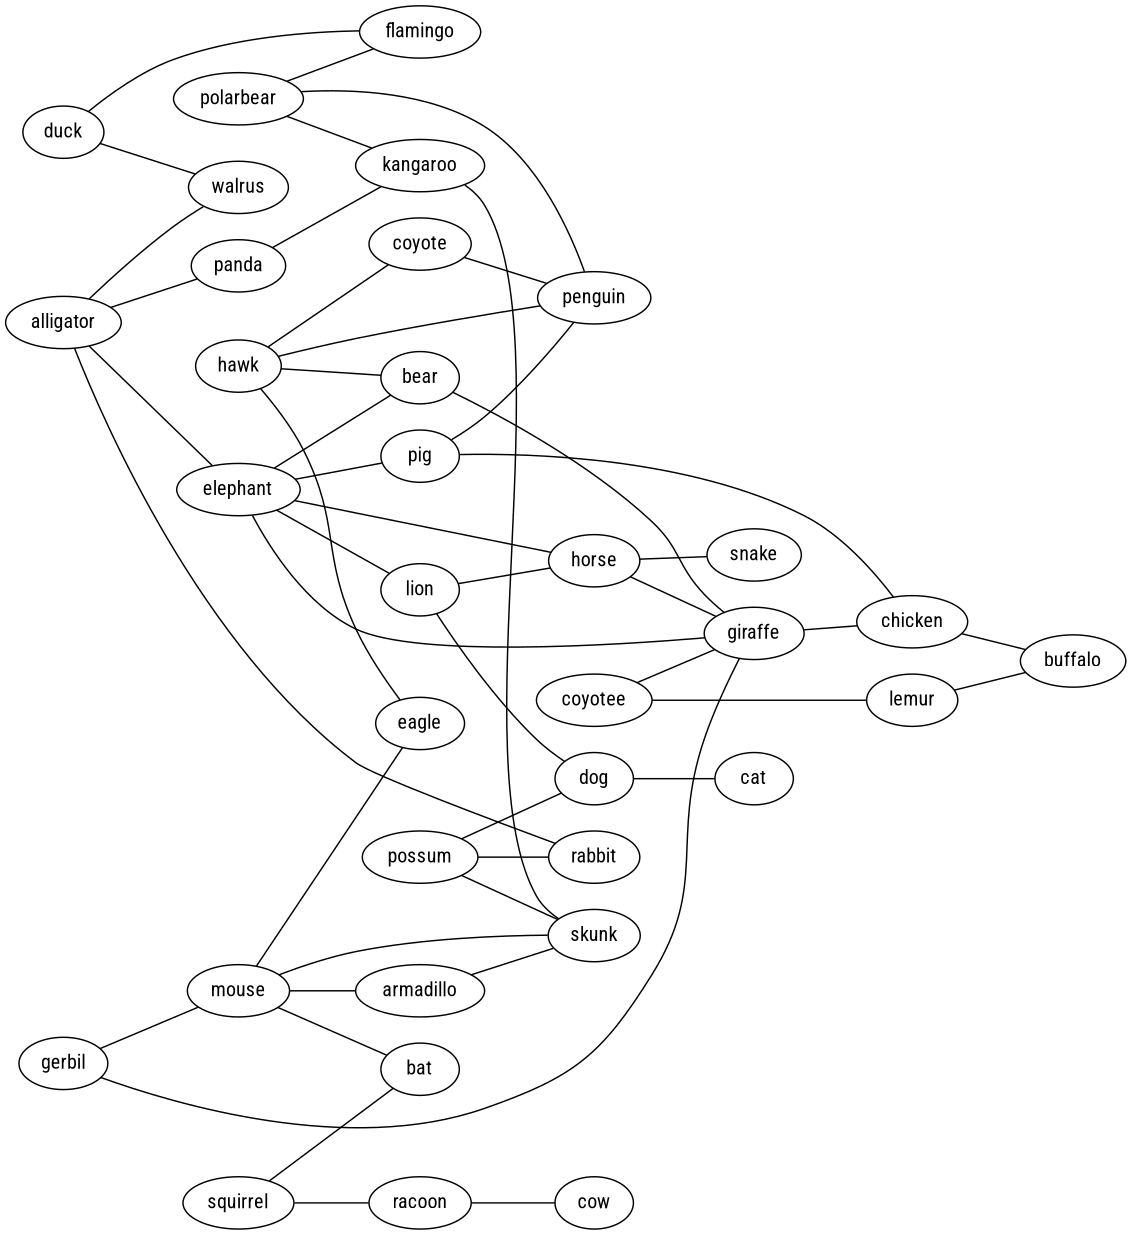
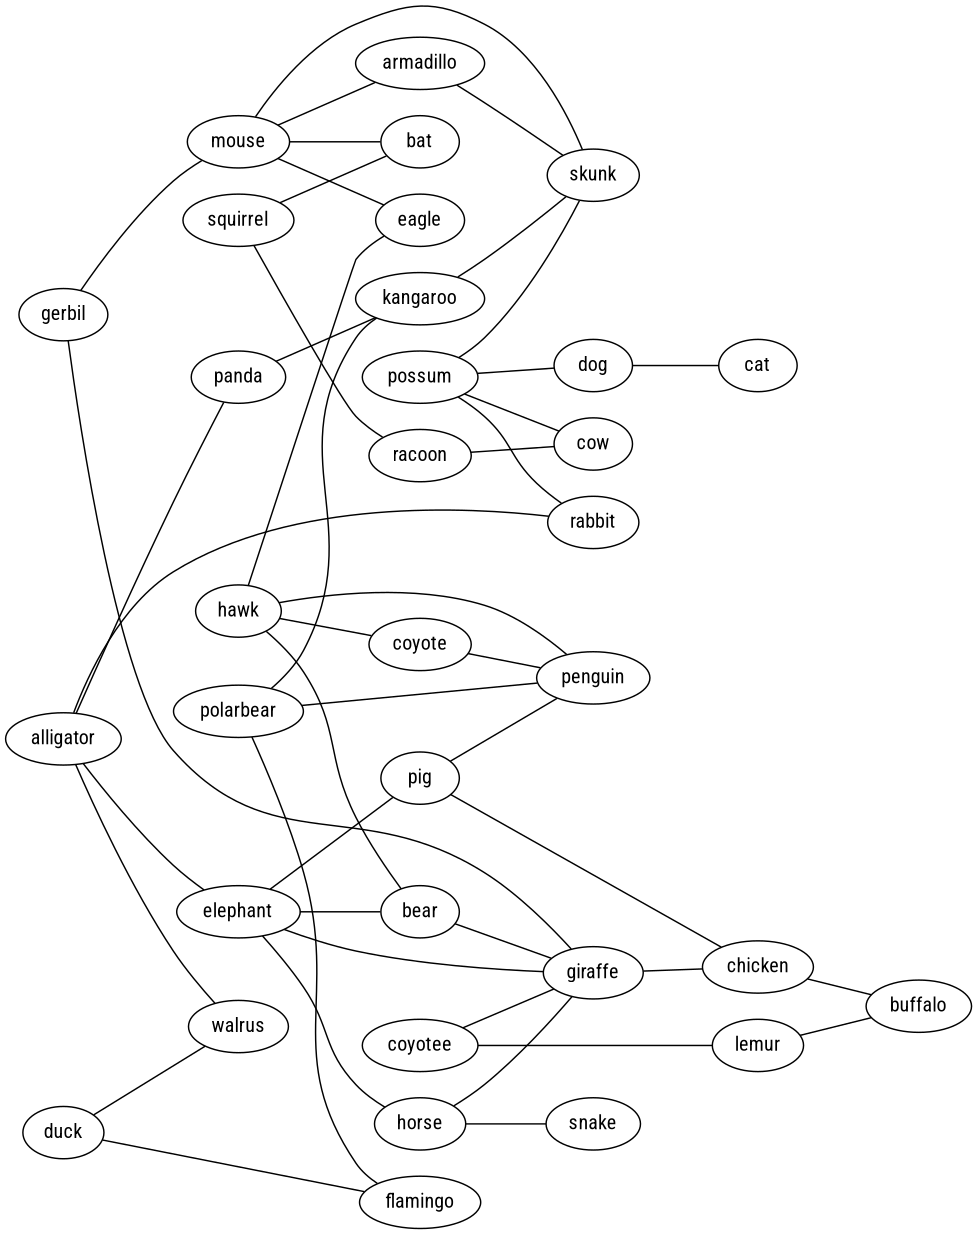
none -> (512, 413)
(420, 590) -> none
